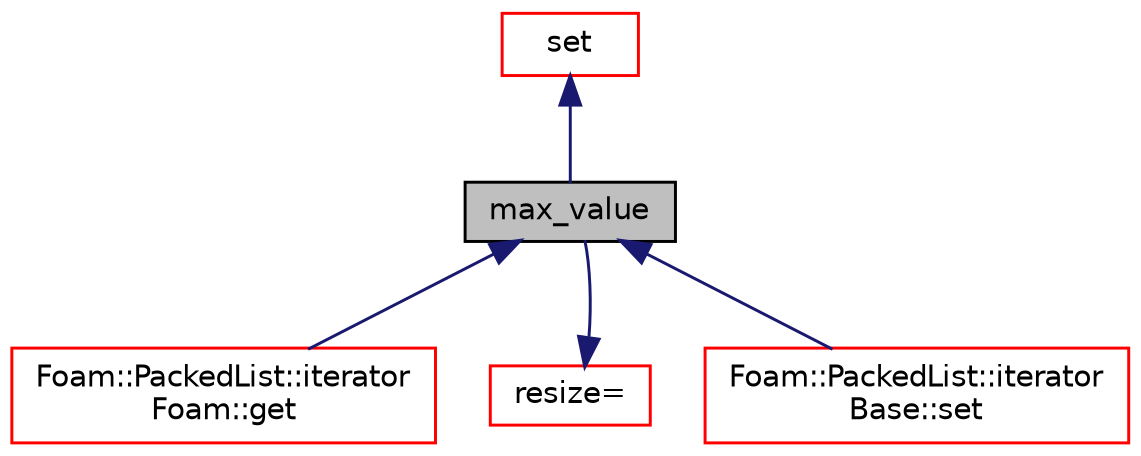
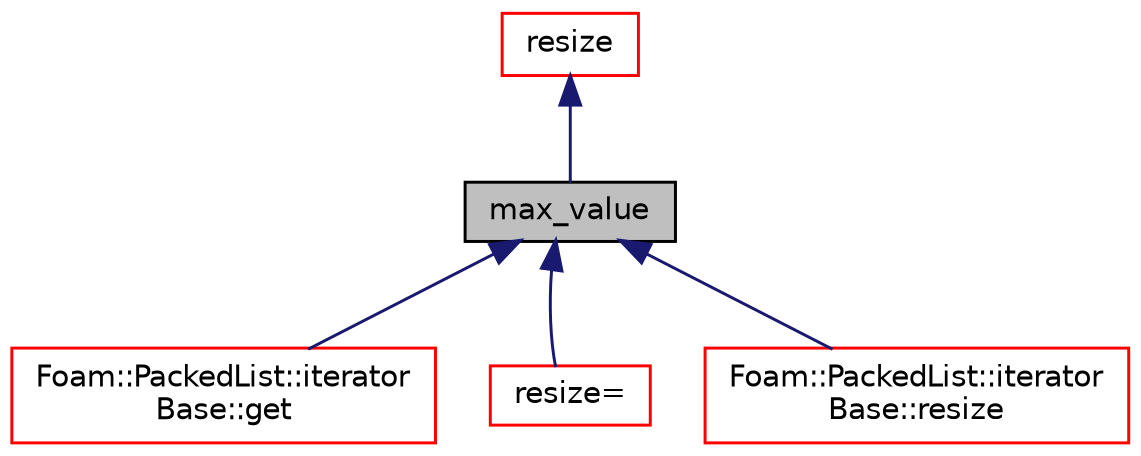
(570, 44) -> (570, 44)
(590, 288) -> (551, 319)
(224, 395) -> (224, 395)
(917, 395) -> (917, 395)
